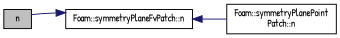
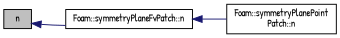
(44, 14) -> (53, 25)
